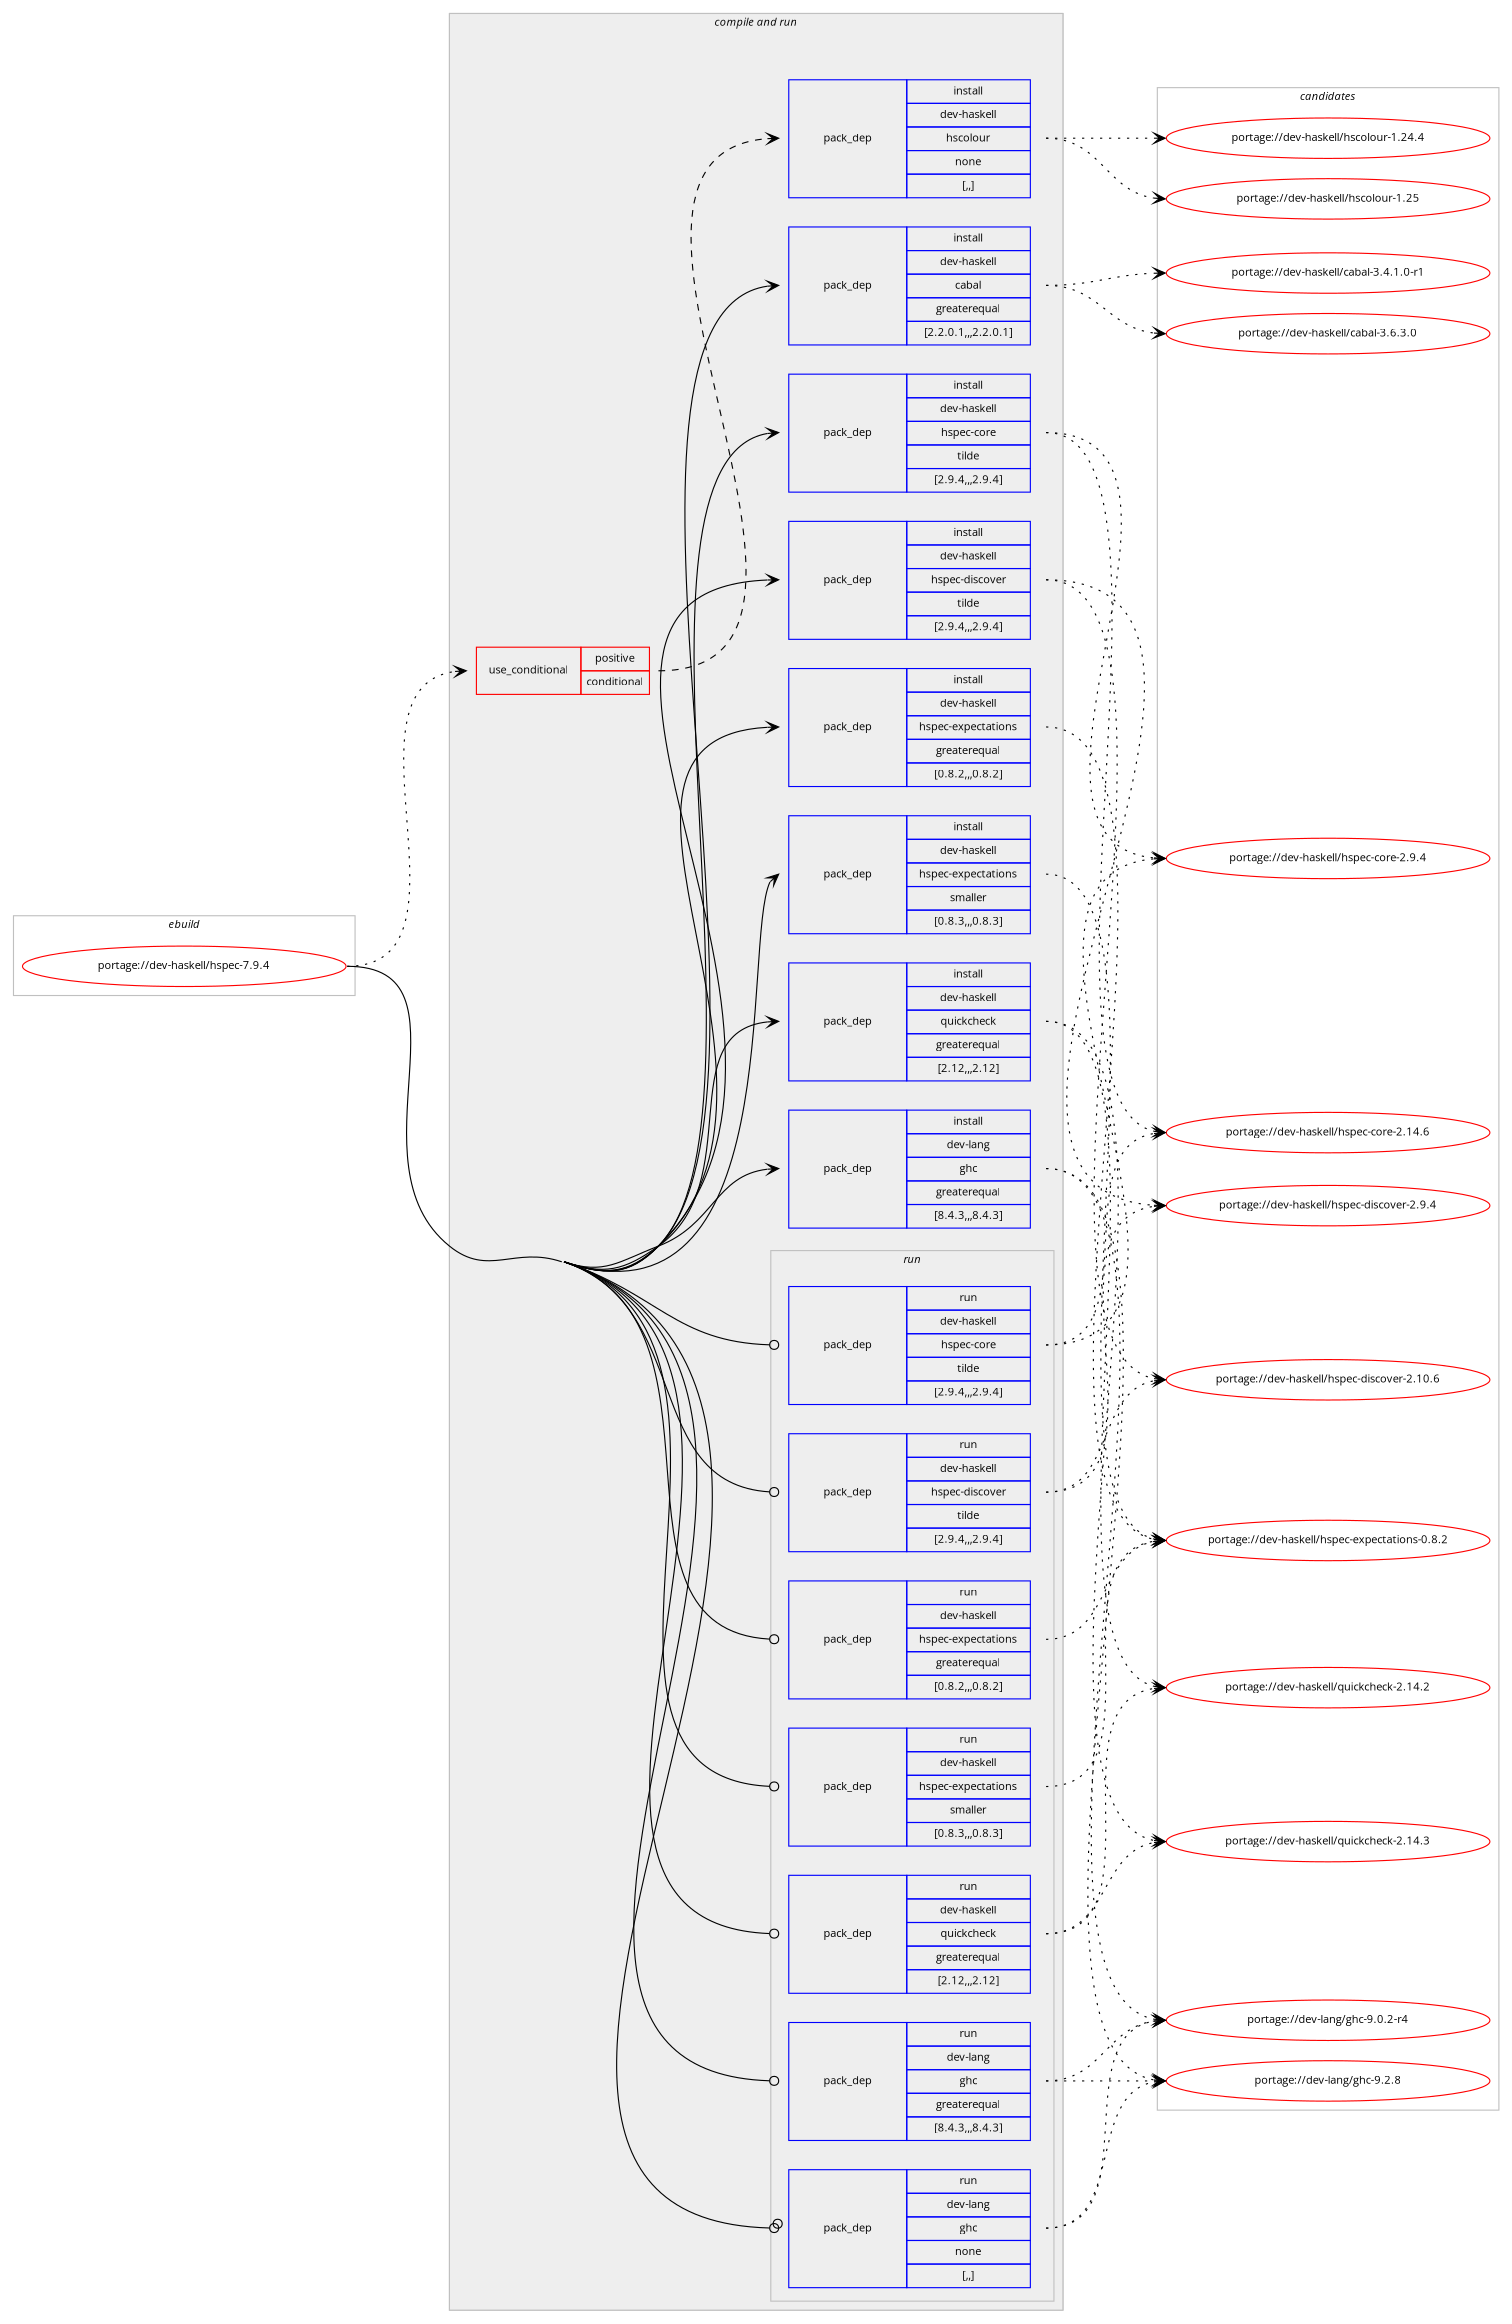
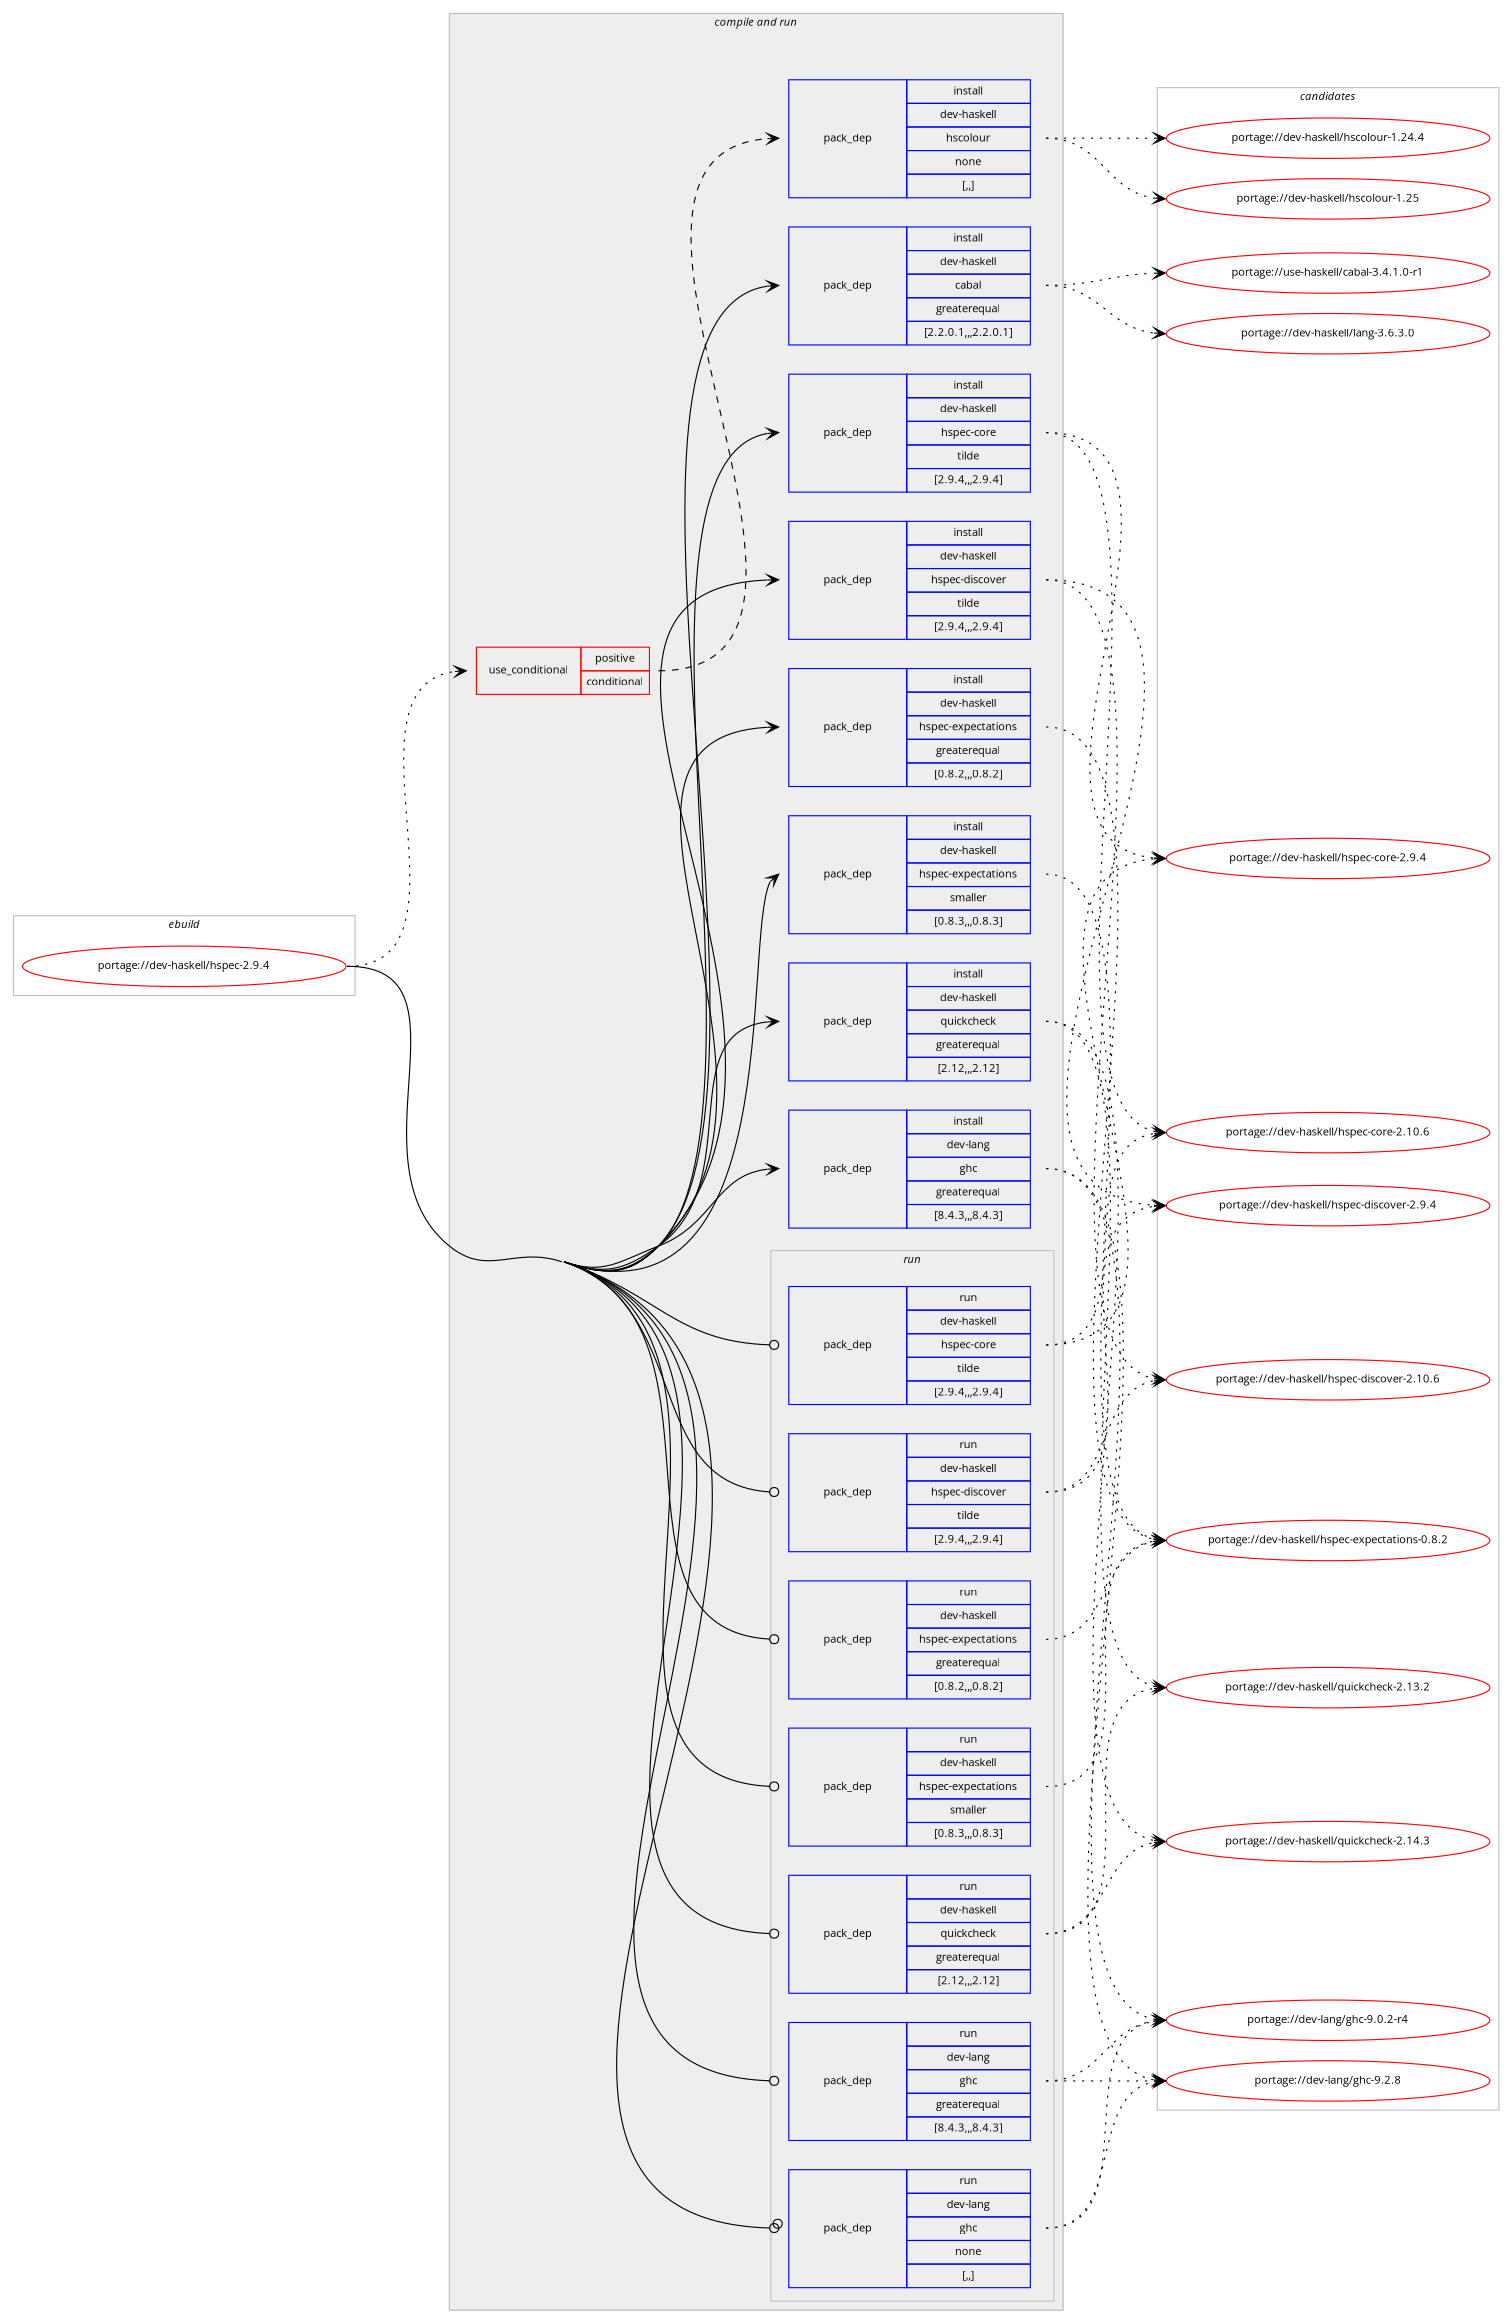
(1328, 273) -> (1328, 273)
(1328, 334) -> (1328, 334)
(184, 966) -> (184, 966)
(1328, 1133) -> (1328, 1133)
(1328, 1688) -> (1328, 1688)
